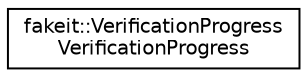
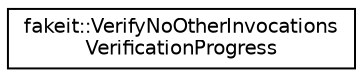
(154, 39) -> (181, 39)
